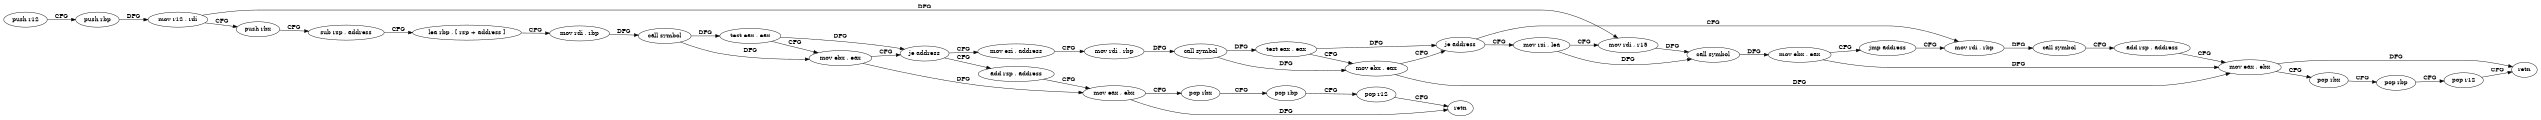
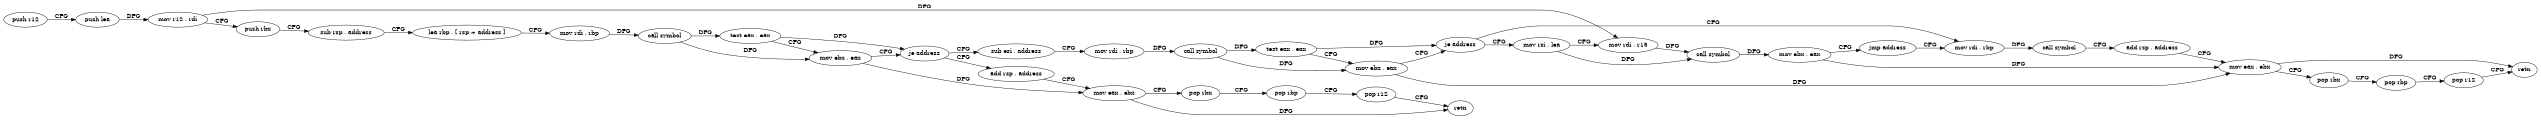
(97, 20) -> (97, 20)
(1016, 51) -> (1016, 51)
